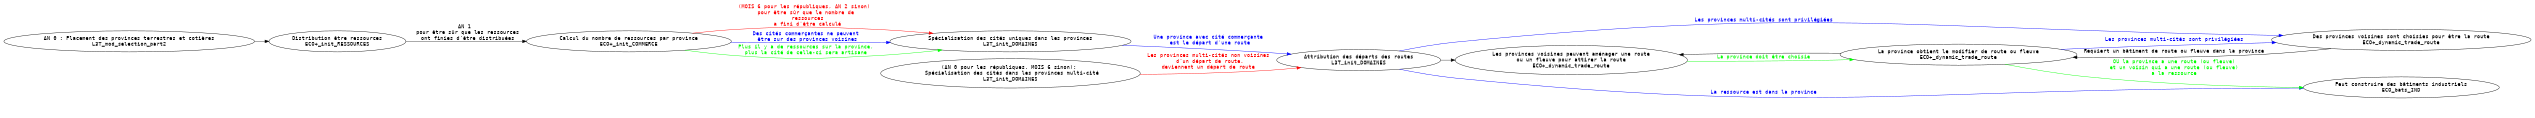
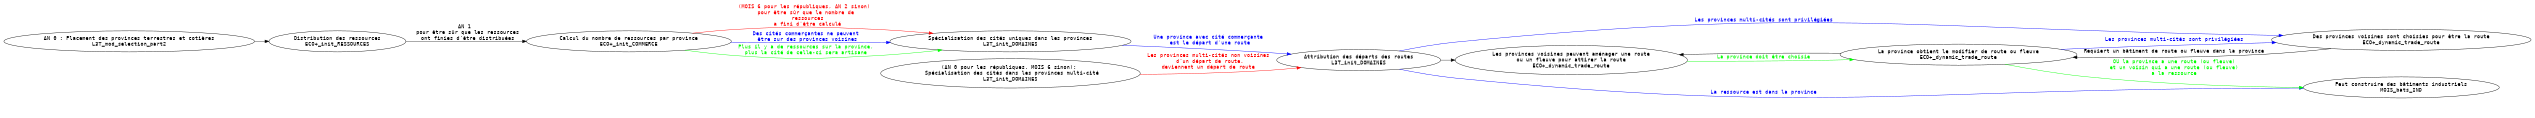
(337, 41) -> (337, 41)
(2401, 87) -> (2401, 87)
